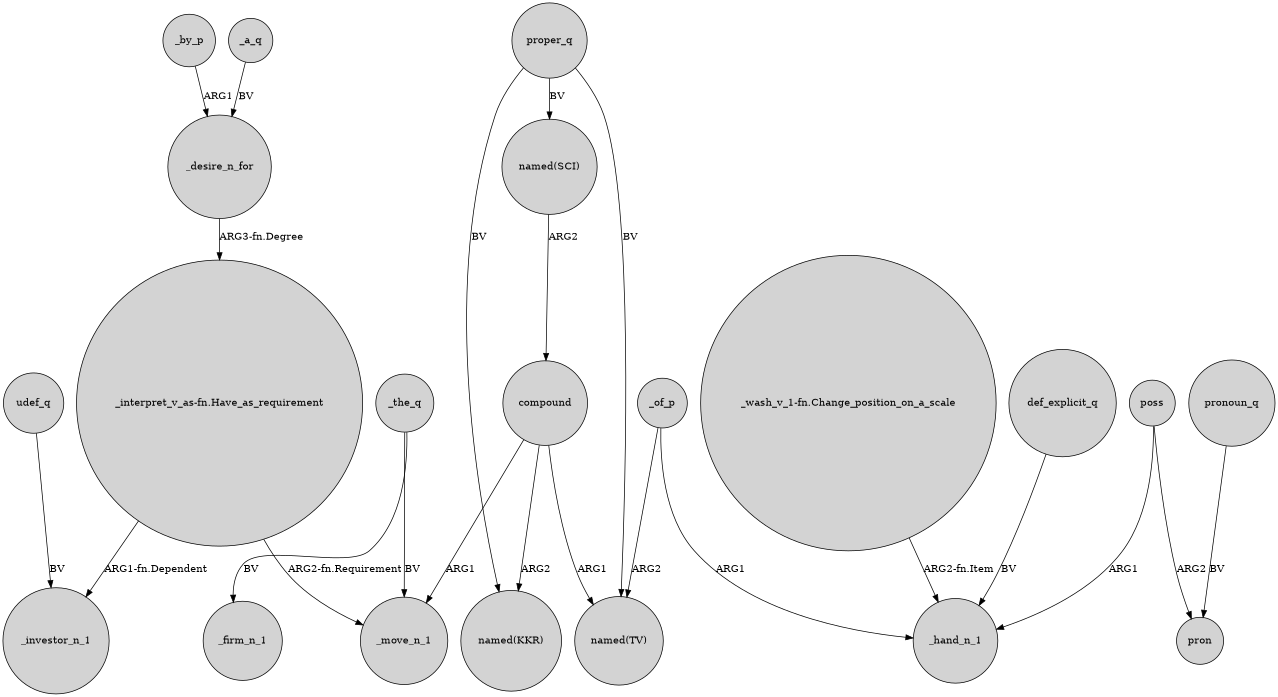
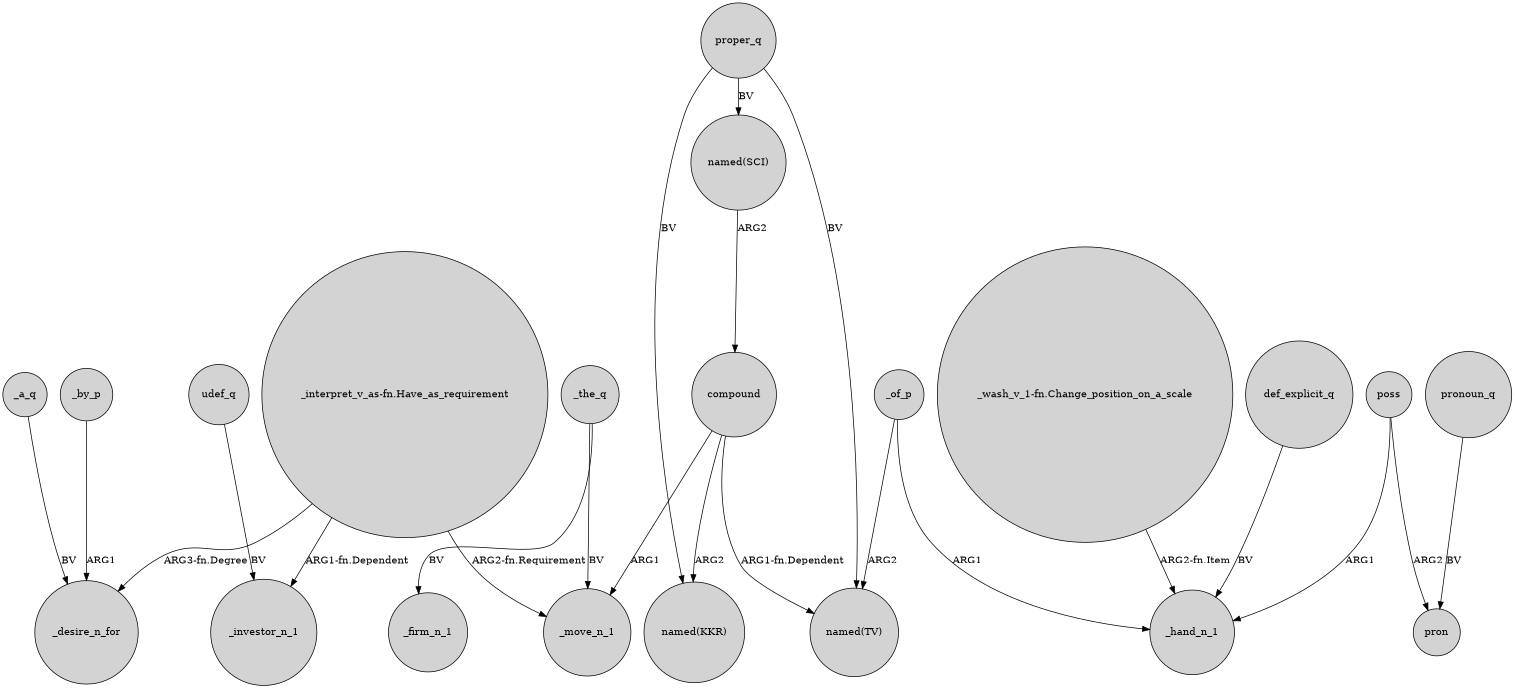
(220, 236) -> (219, 550)
(593, 569) -> (793, 561)
